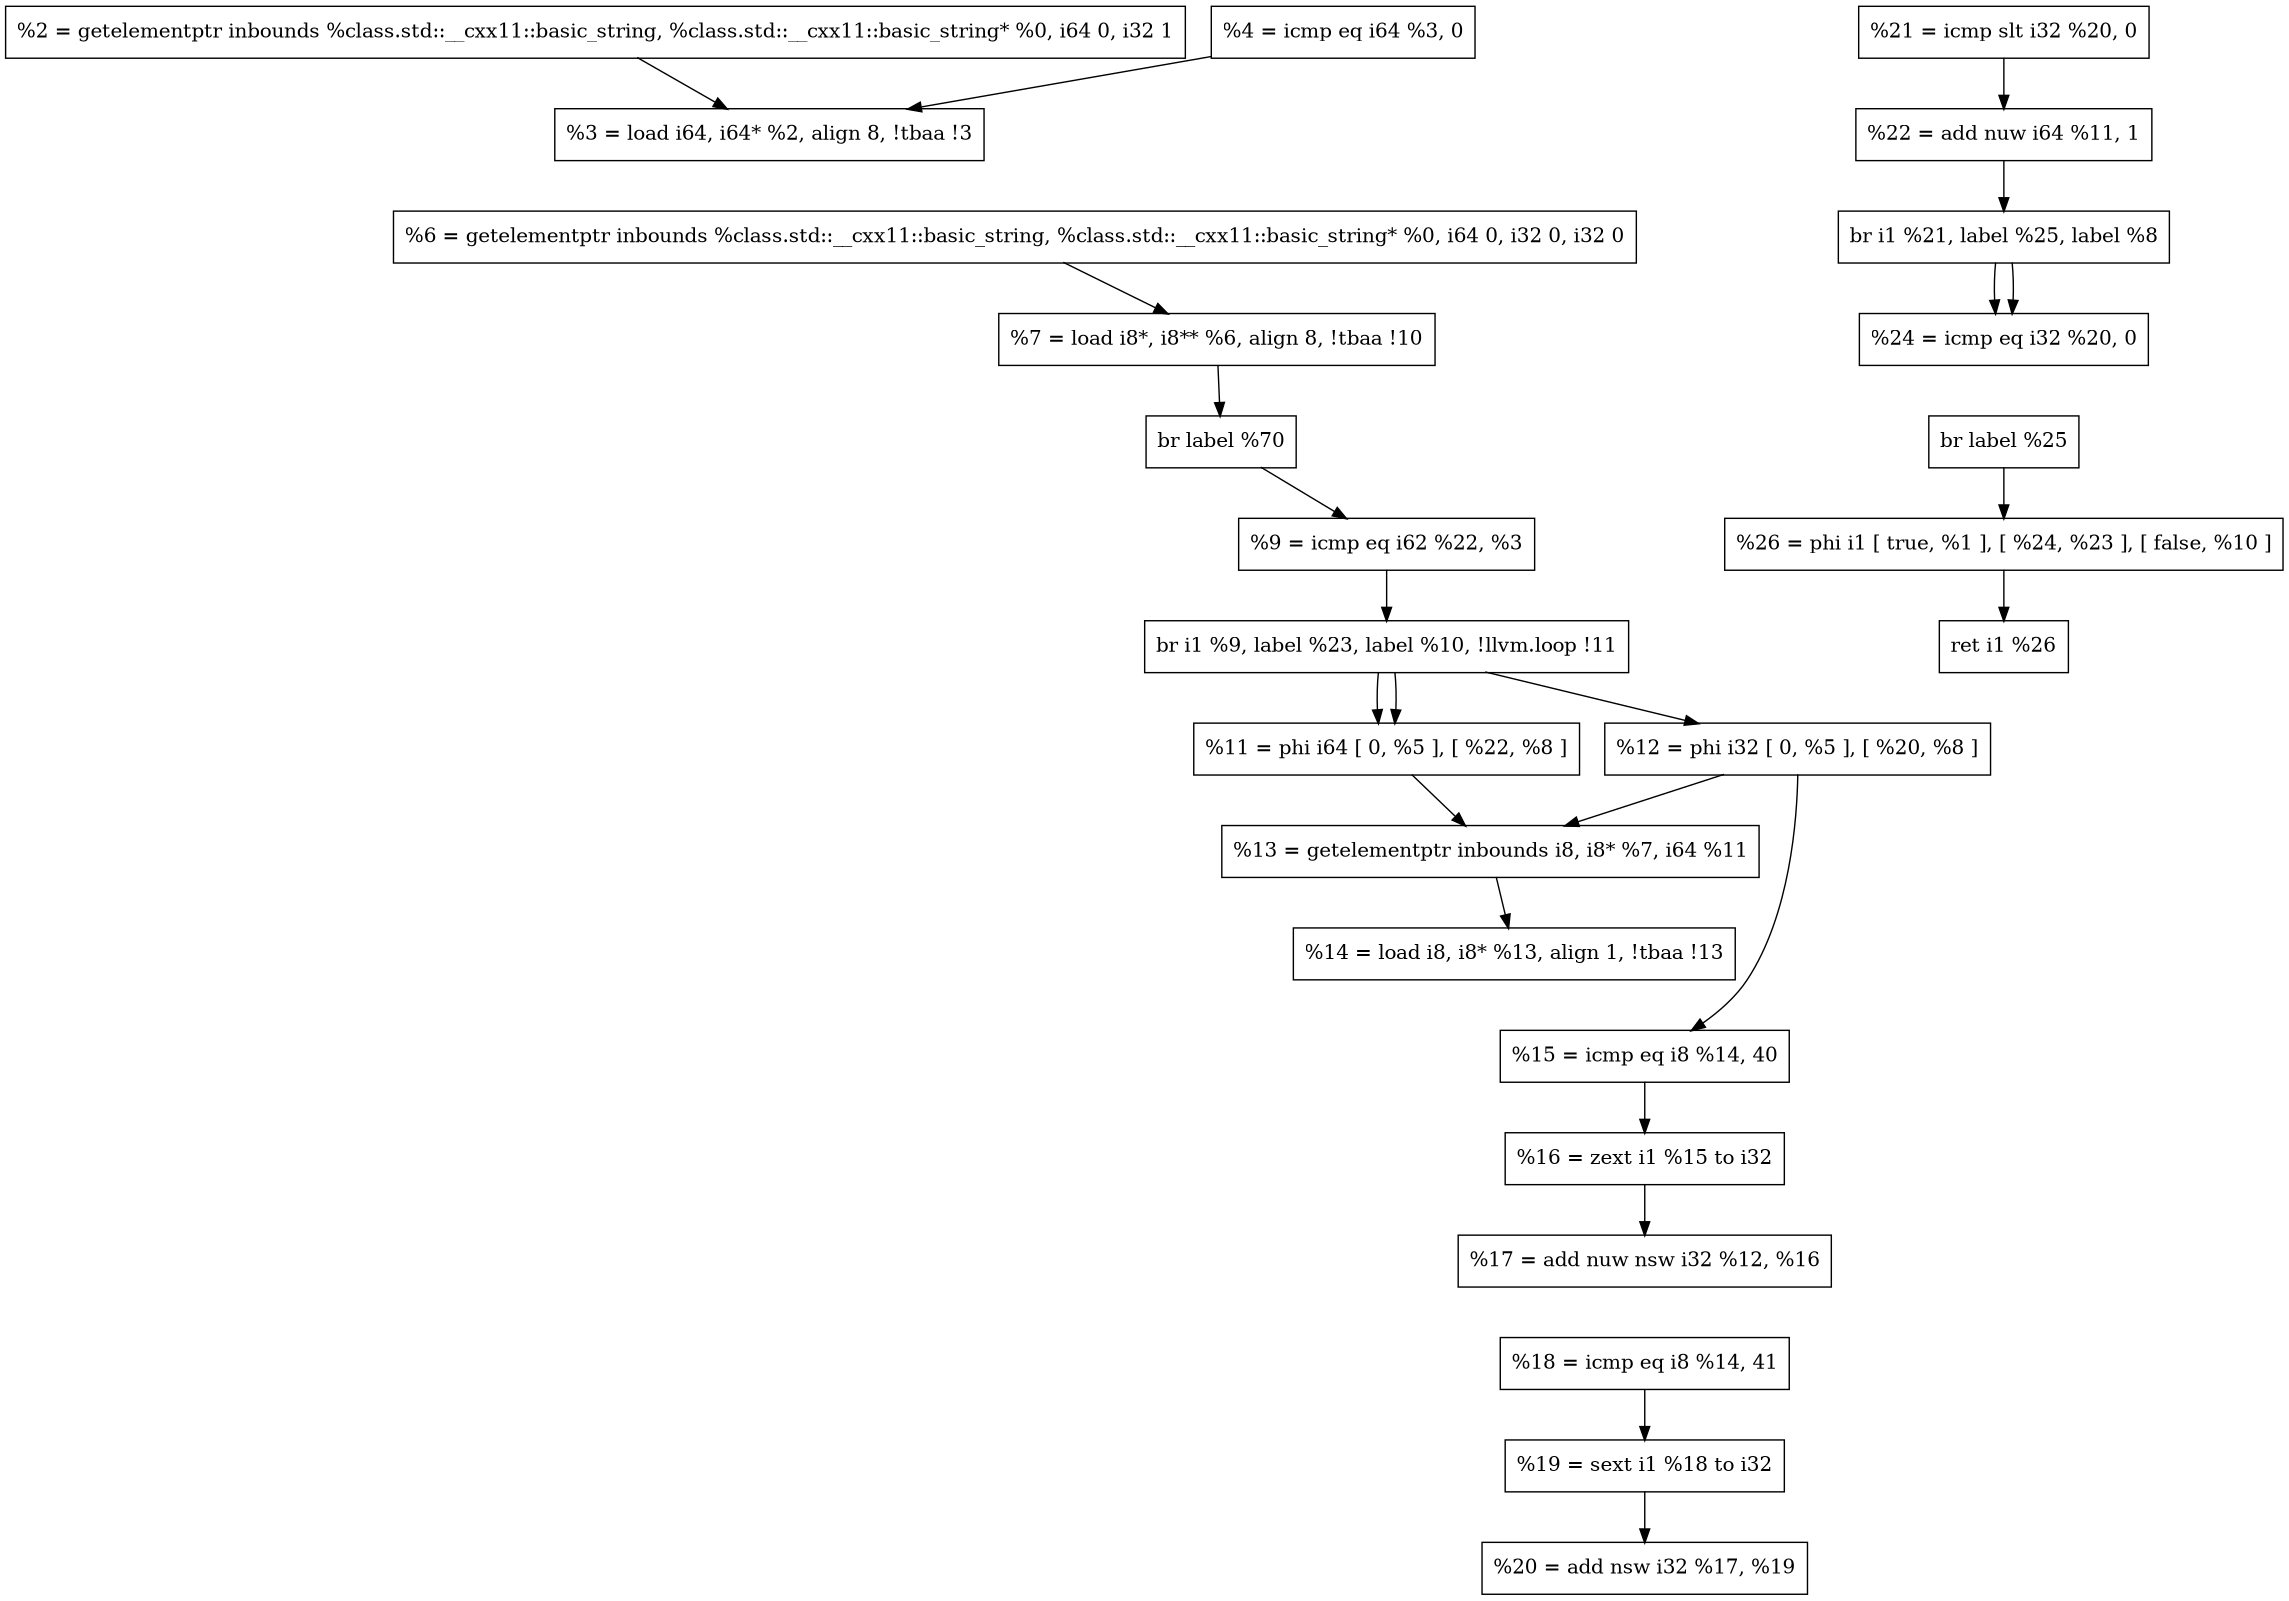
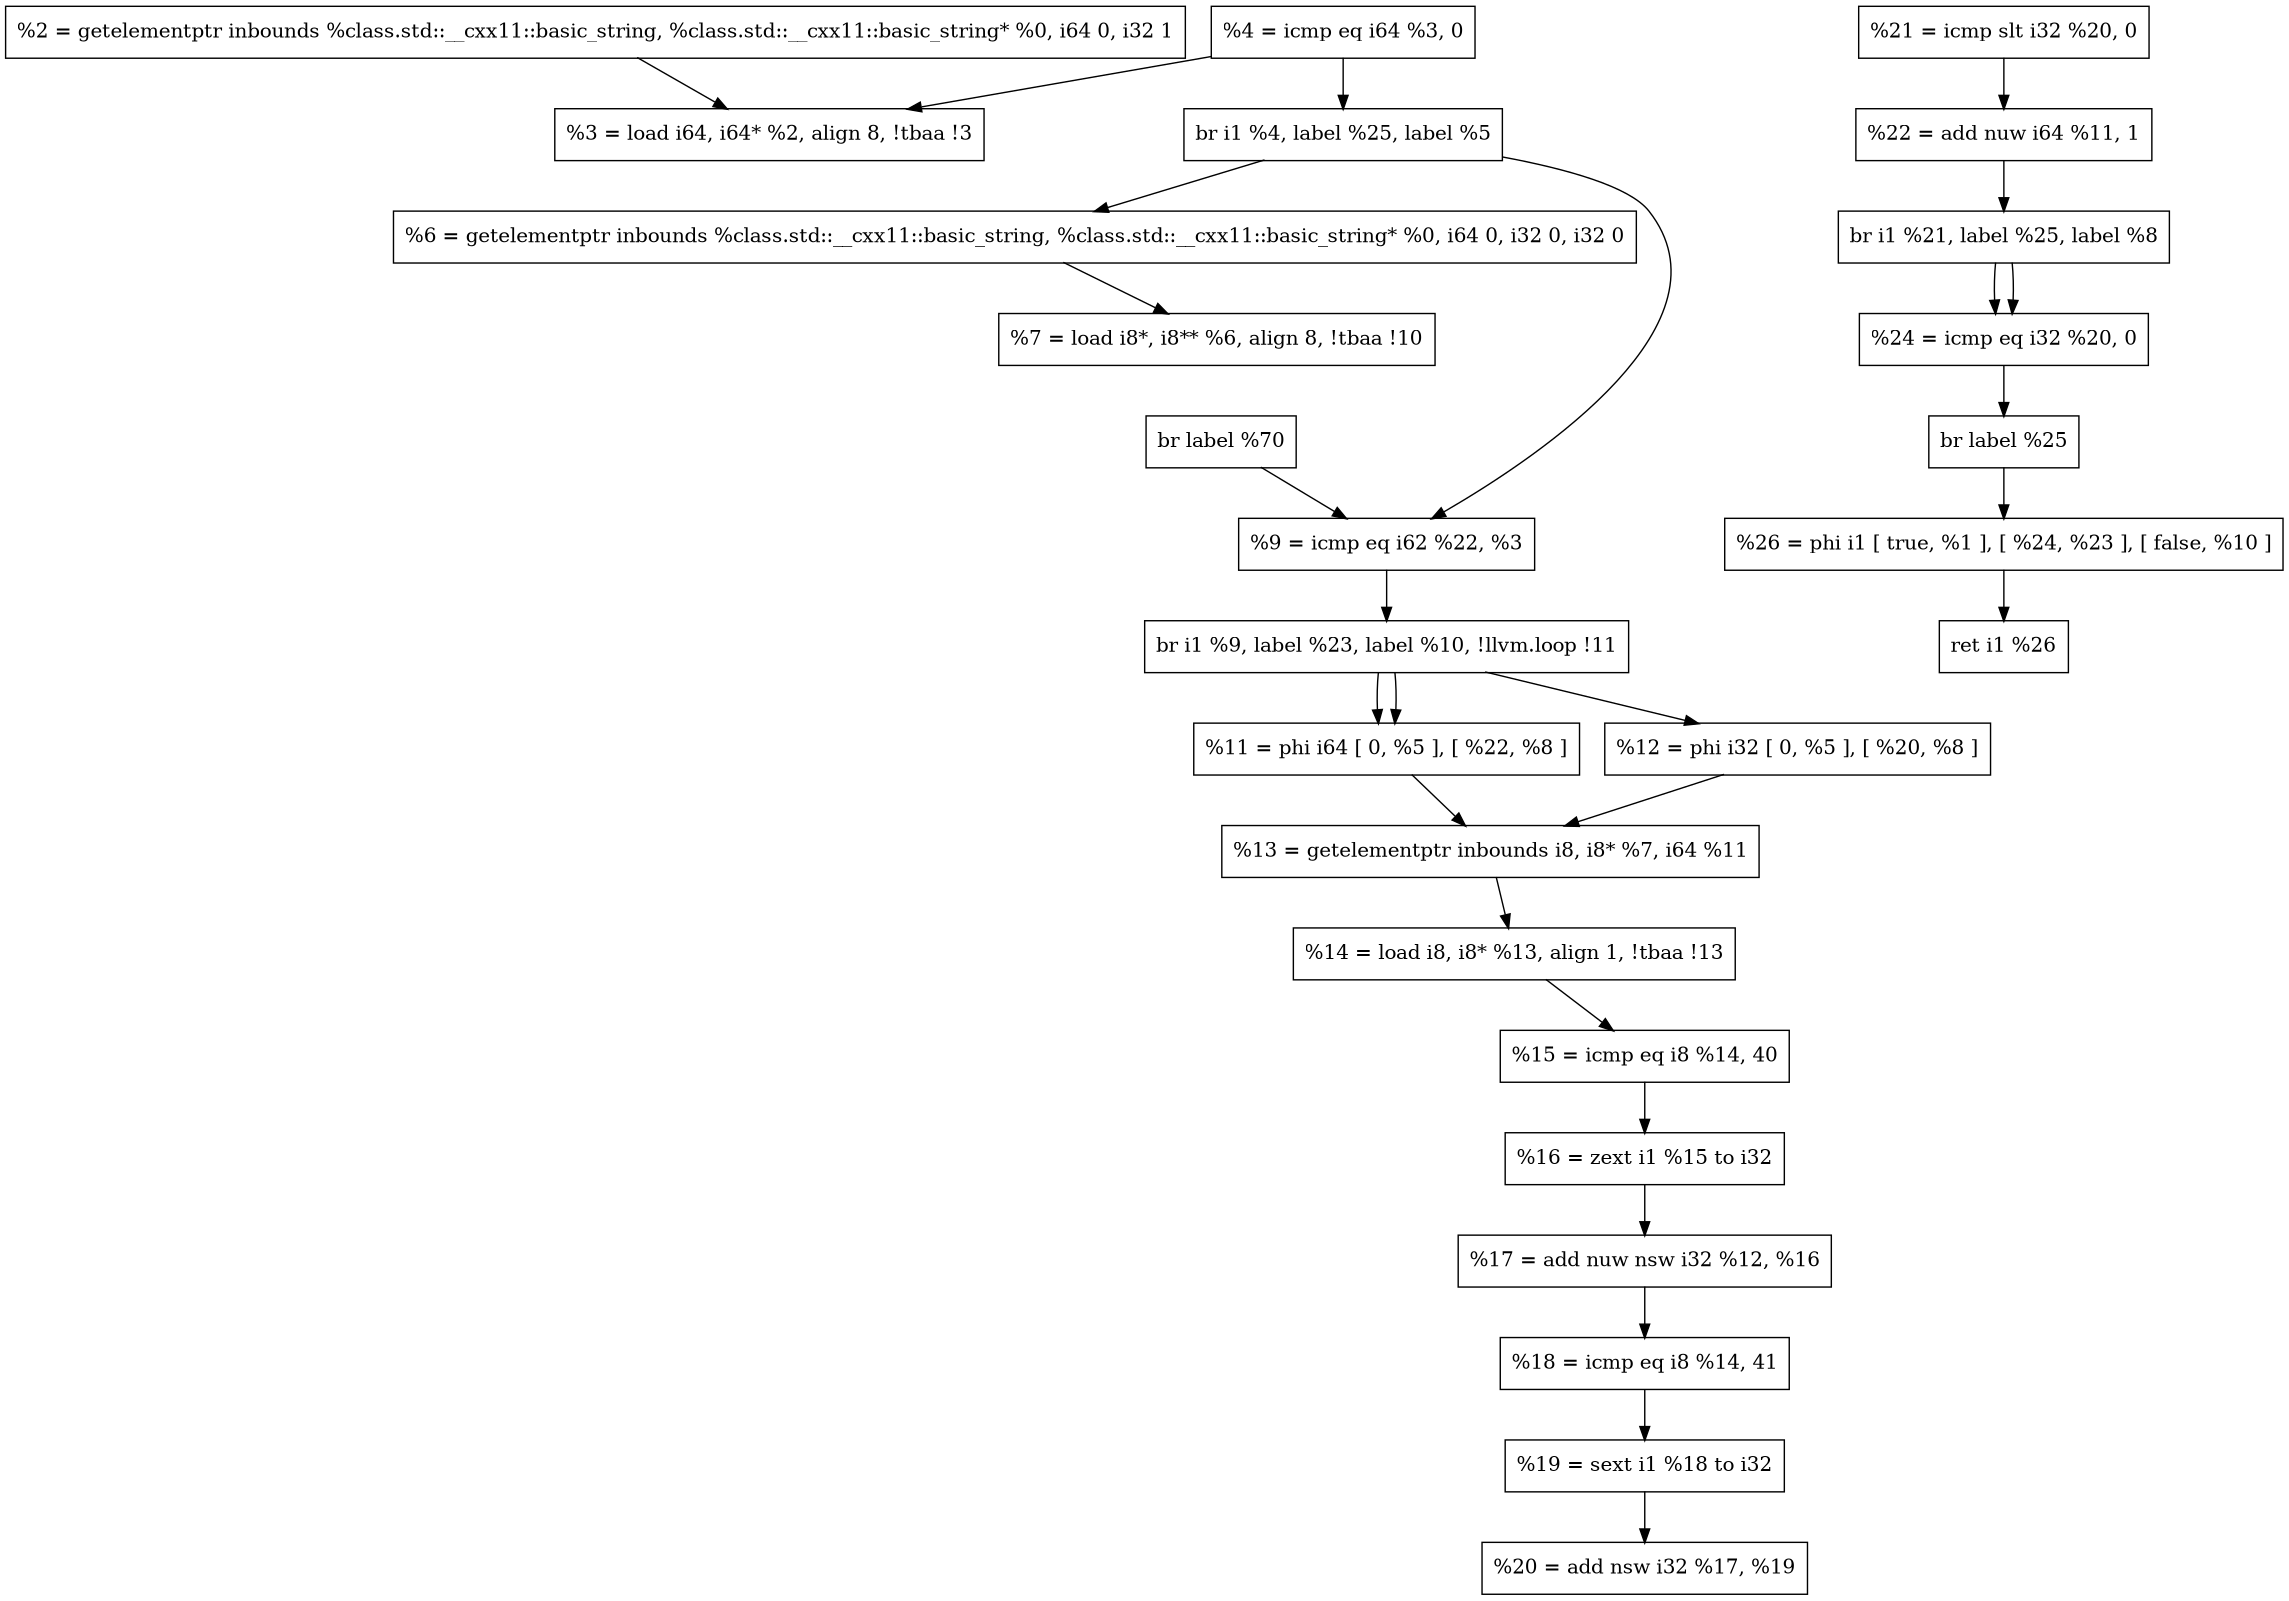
none -> (1343, 135)
(1219, 384) -> none
none -> (2004, 384)
(1778, 911) -> (1574, 1001)
none -> (1645, 1305)
